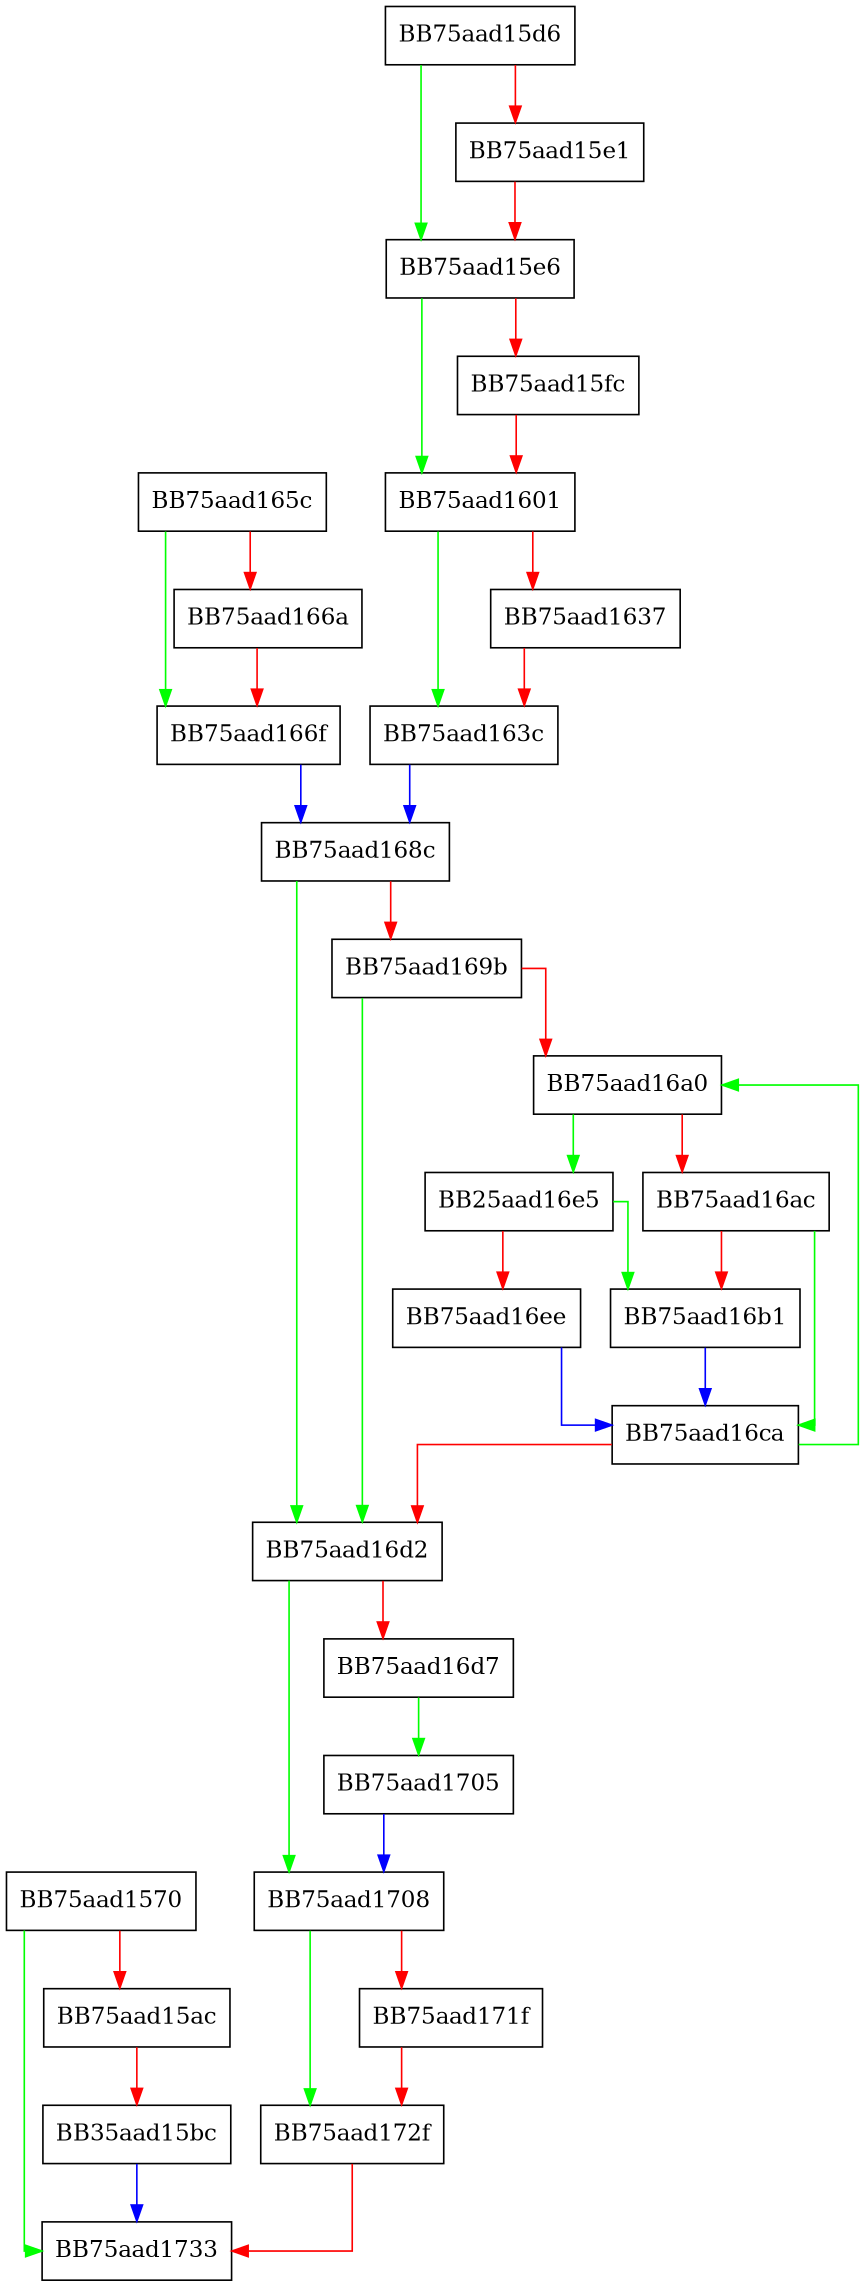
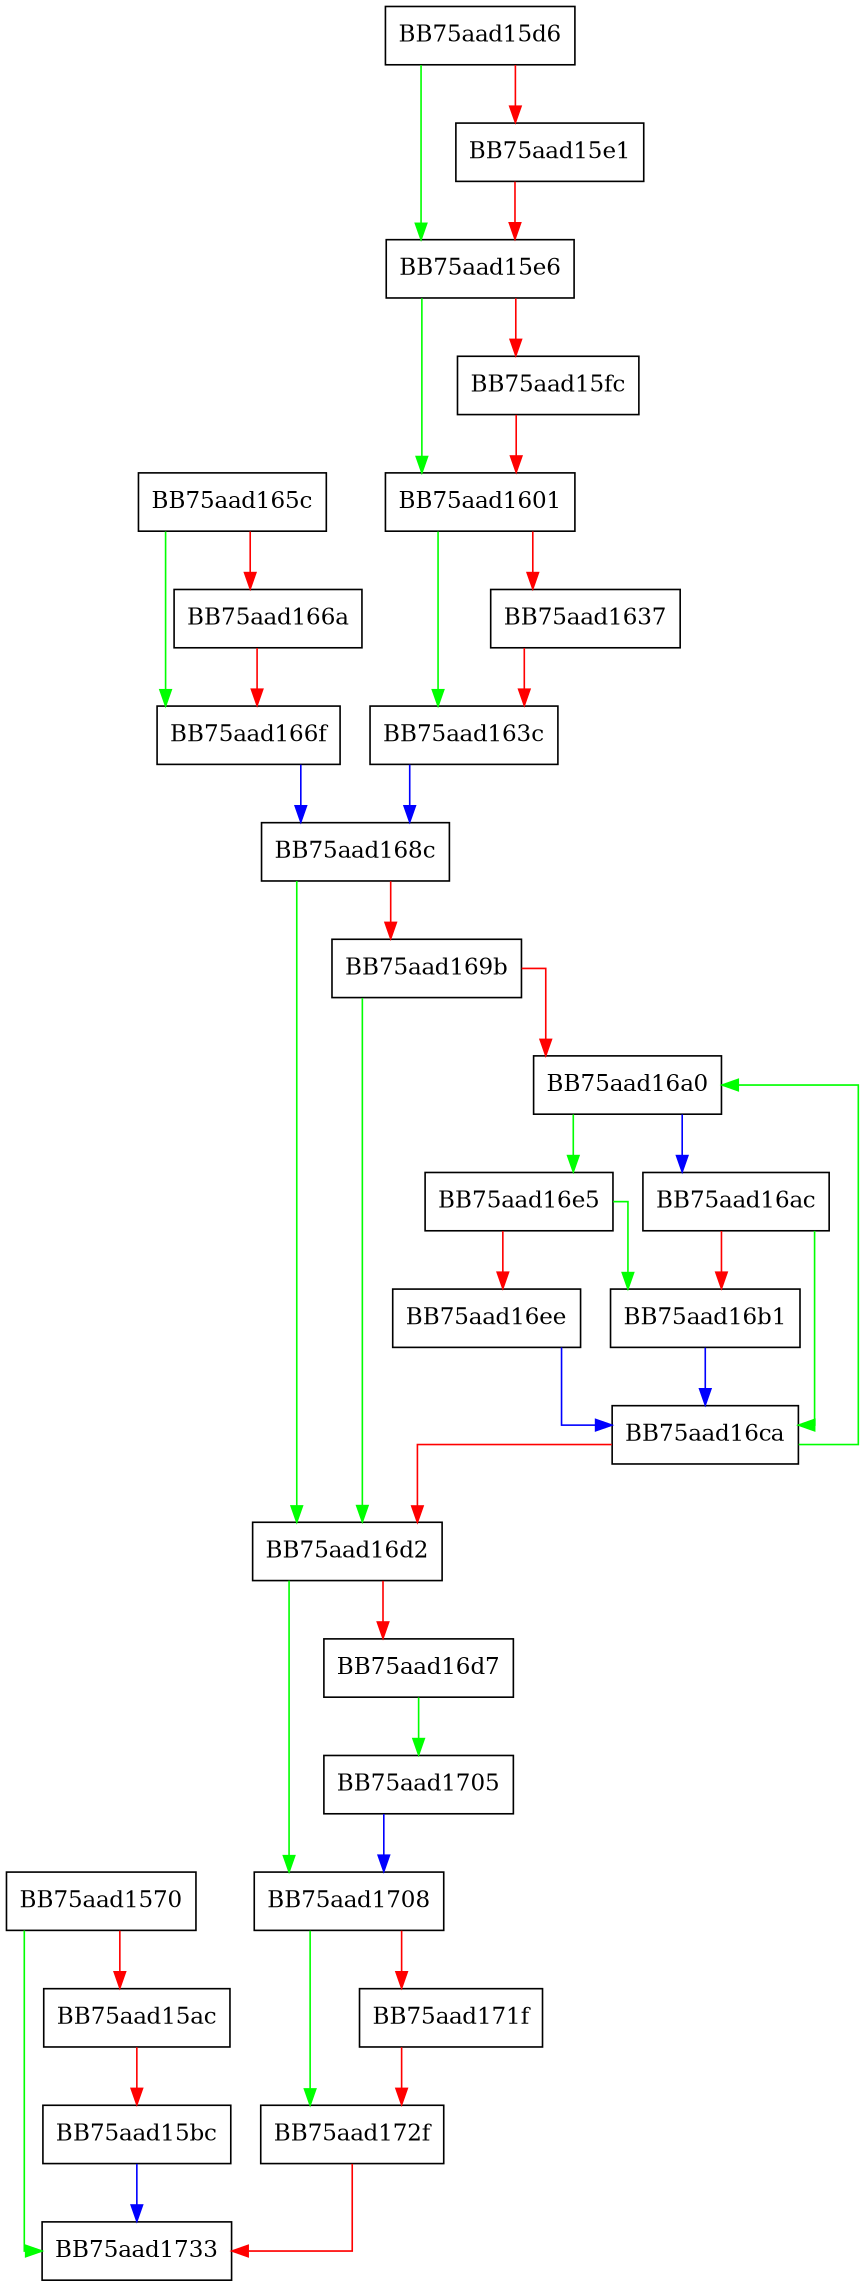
(682, 1135) -> (682, 1135)
(519, 1202) -> (519, 1202)
(137, 2134) -> (137, 2134)
